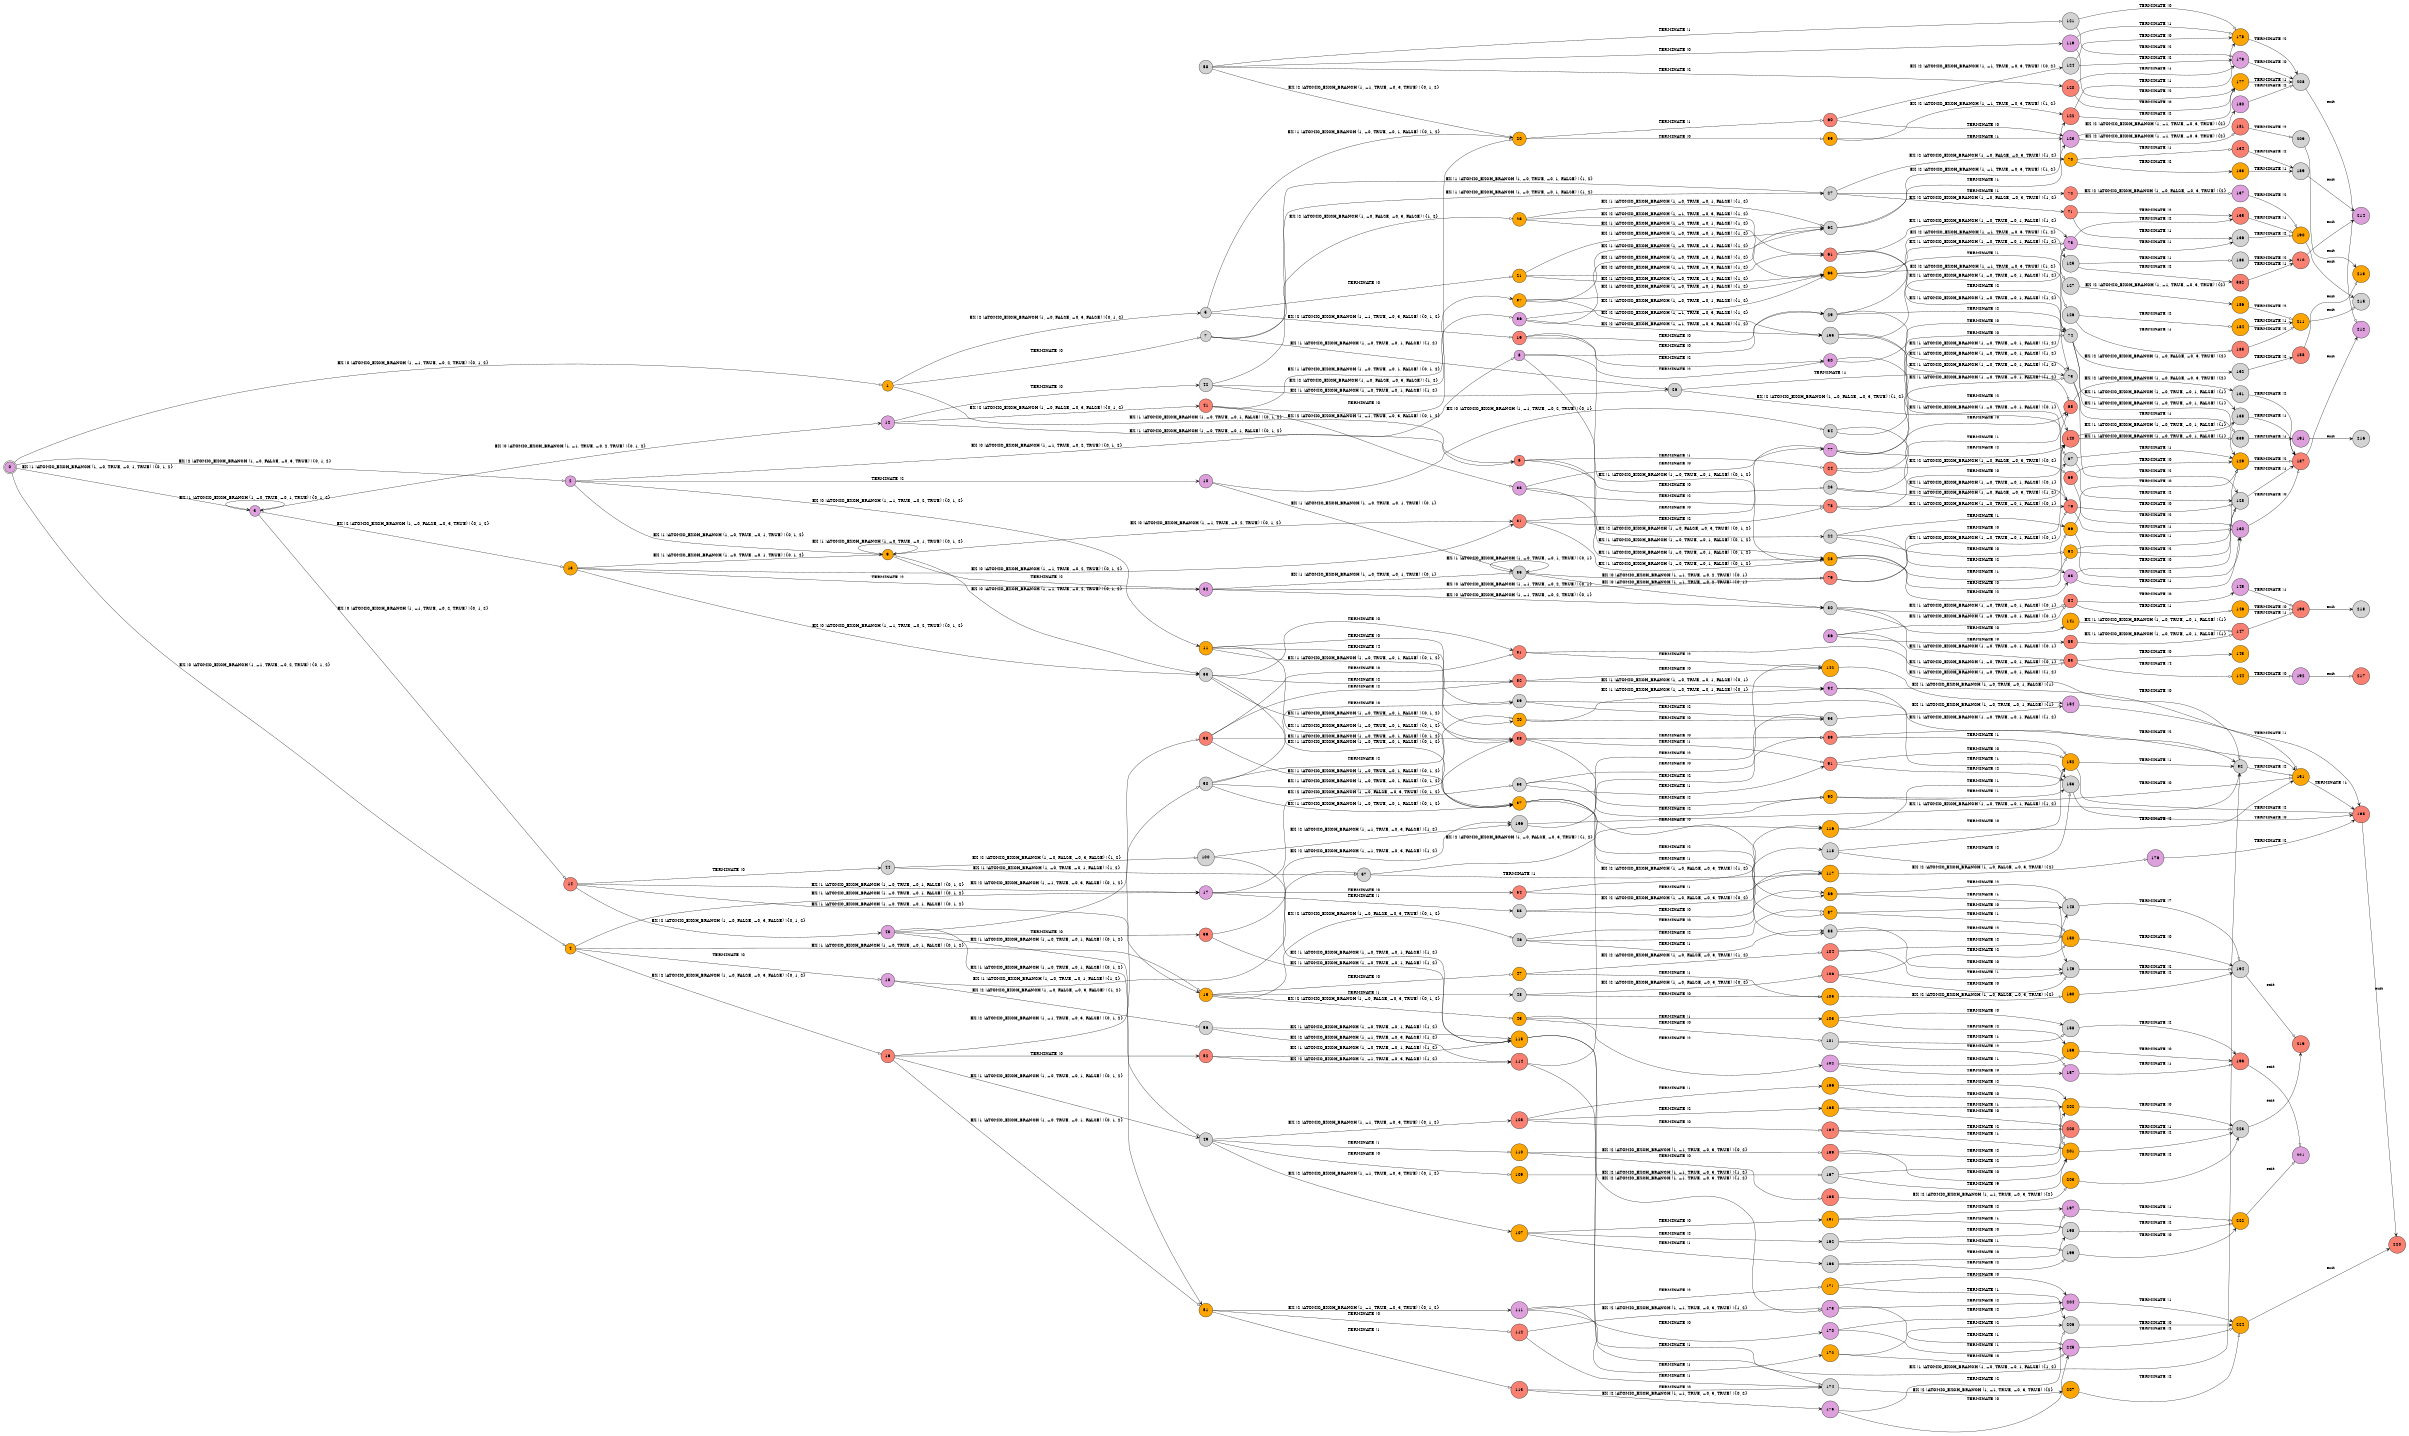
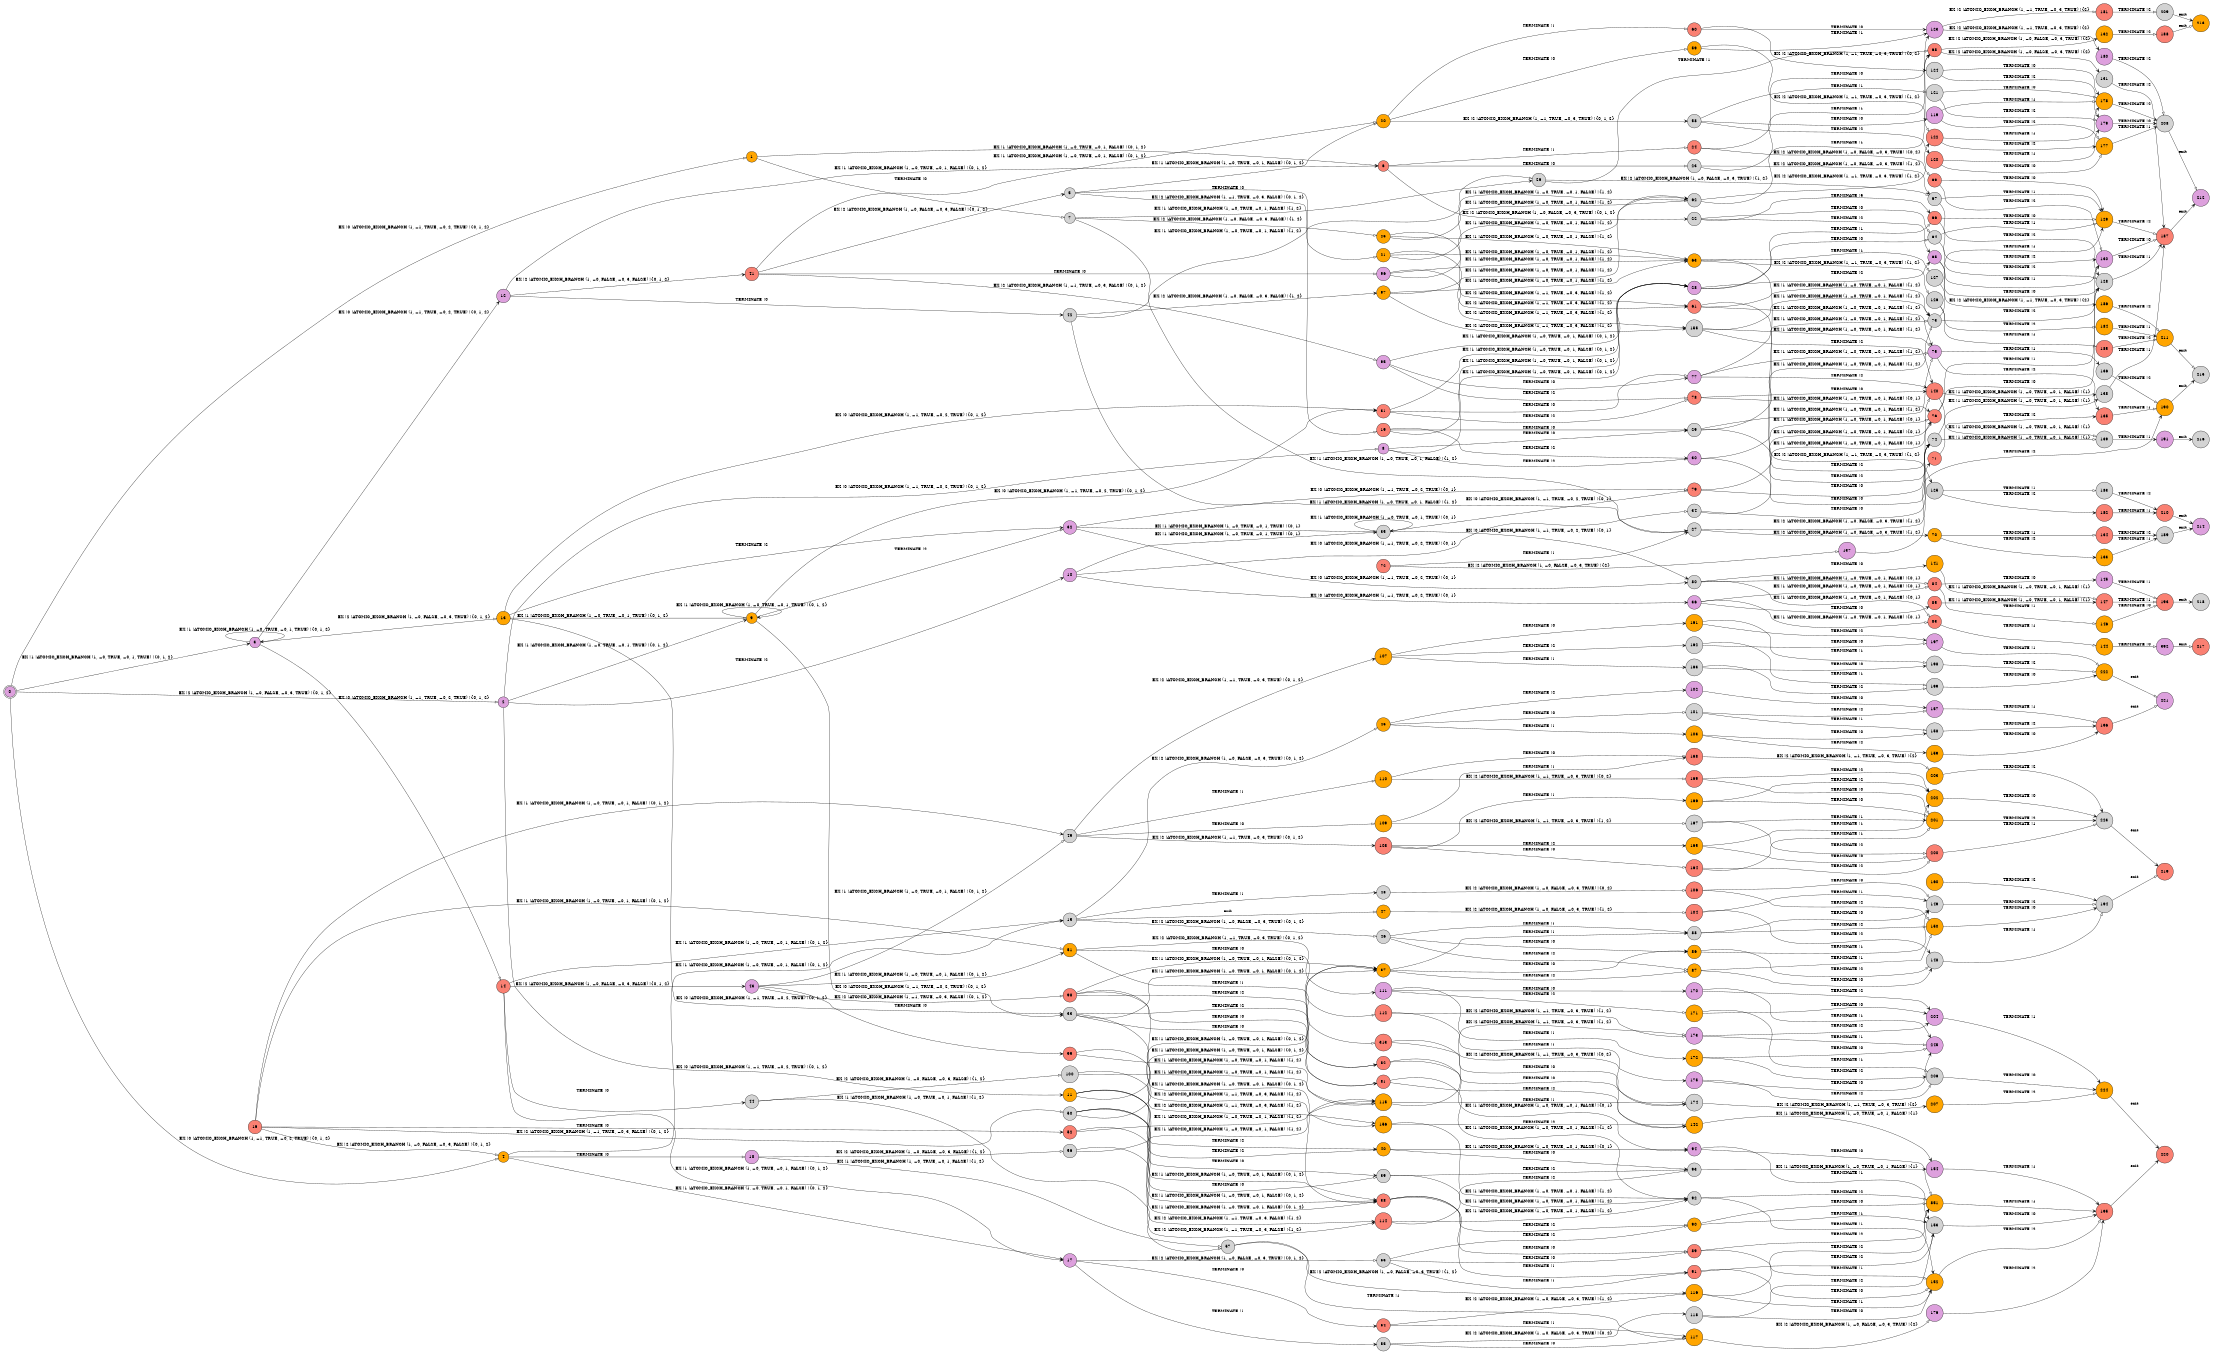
(1360, 107) -> (1537, 121)
(1945, 111) -> (1803, 104)
(1949, 193) -> (1540, 560)
(2275, 206) -> (1986, 459)
(2147, 238) -> none
(2240, 283) -> (2104, 513)
(1041, 332) -> (909, 231)
(2269, 364) -> (2133, 34)
(2146, 371) -> (2018, 47)
(2240, 372) -> (2104, 34)
(2240, 439) -> (2104, 439)
(1983, 516) -> (1847, 196)
(2071, 529) -> (1935, 218)
(2071, 552) -> (1935, 237)
(1830, 559) -> (1694, 288)
none -> (1380, 600)
(2154, 644) -> (2017, 603)
(1364, 647) -> (1228, 1141)
(2240, 654) -> none
(2156, 664) -> (2020, 626)
(2301, 676) -> (2165, 647)
(2155, 764) -> (1826, 1229)
none -> (1527, 770)
(2301, 777) -> (1935, 1203)
(1519, 824) -> (1383, 1125)
(1688, 880) -> (1537, 1310)
(2156, 901) -> (2020, 930)
(1364, 977) -> (1228, 911)
(1206, 995) -> (1070, 920)
(1830, 997) -> none
(726, 1003) -> (377, 1150)
(1951, 1066) -> none
(1983, 1184) -> (1847, 817)
(1958, 1293) -> (1794, 1066)
(2155, 1343) -> none
(1519, 1390) -> (1383, 1043)
